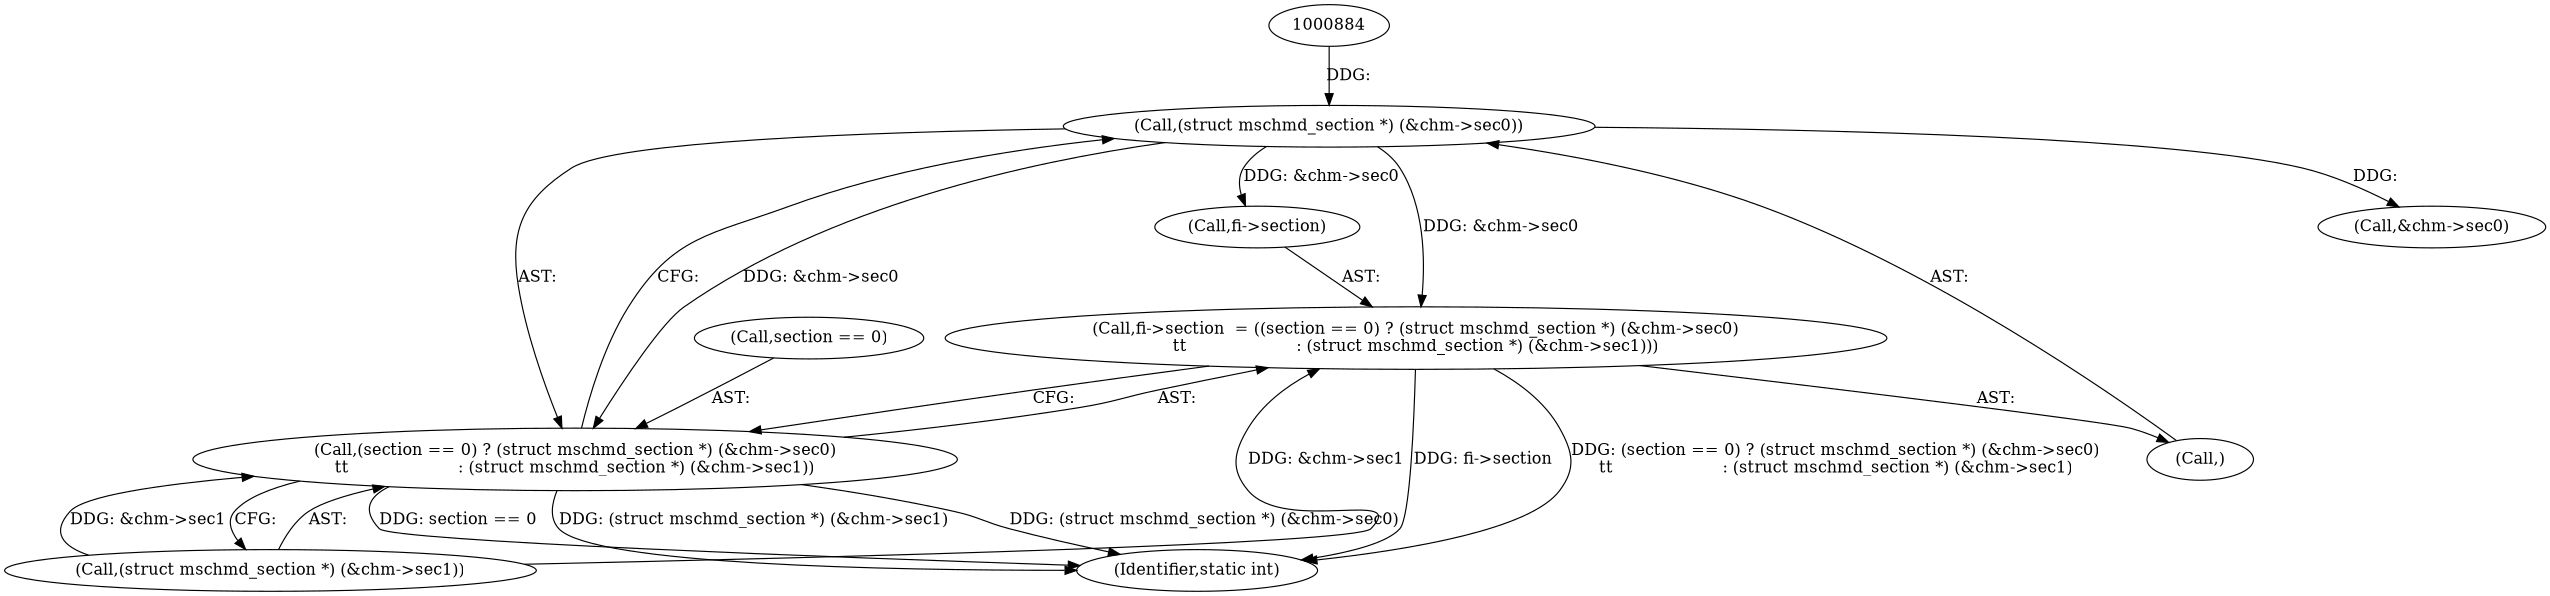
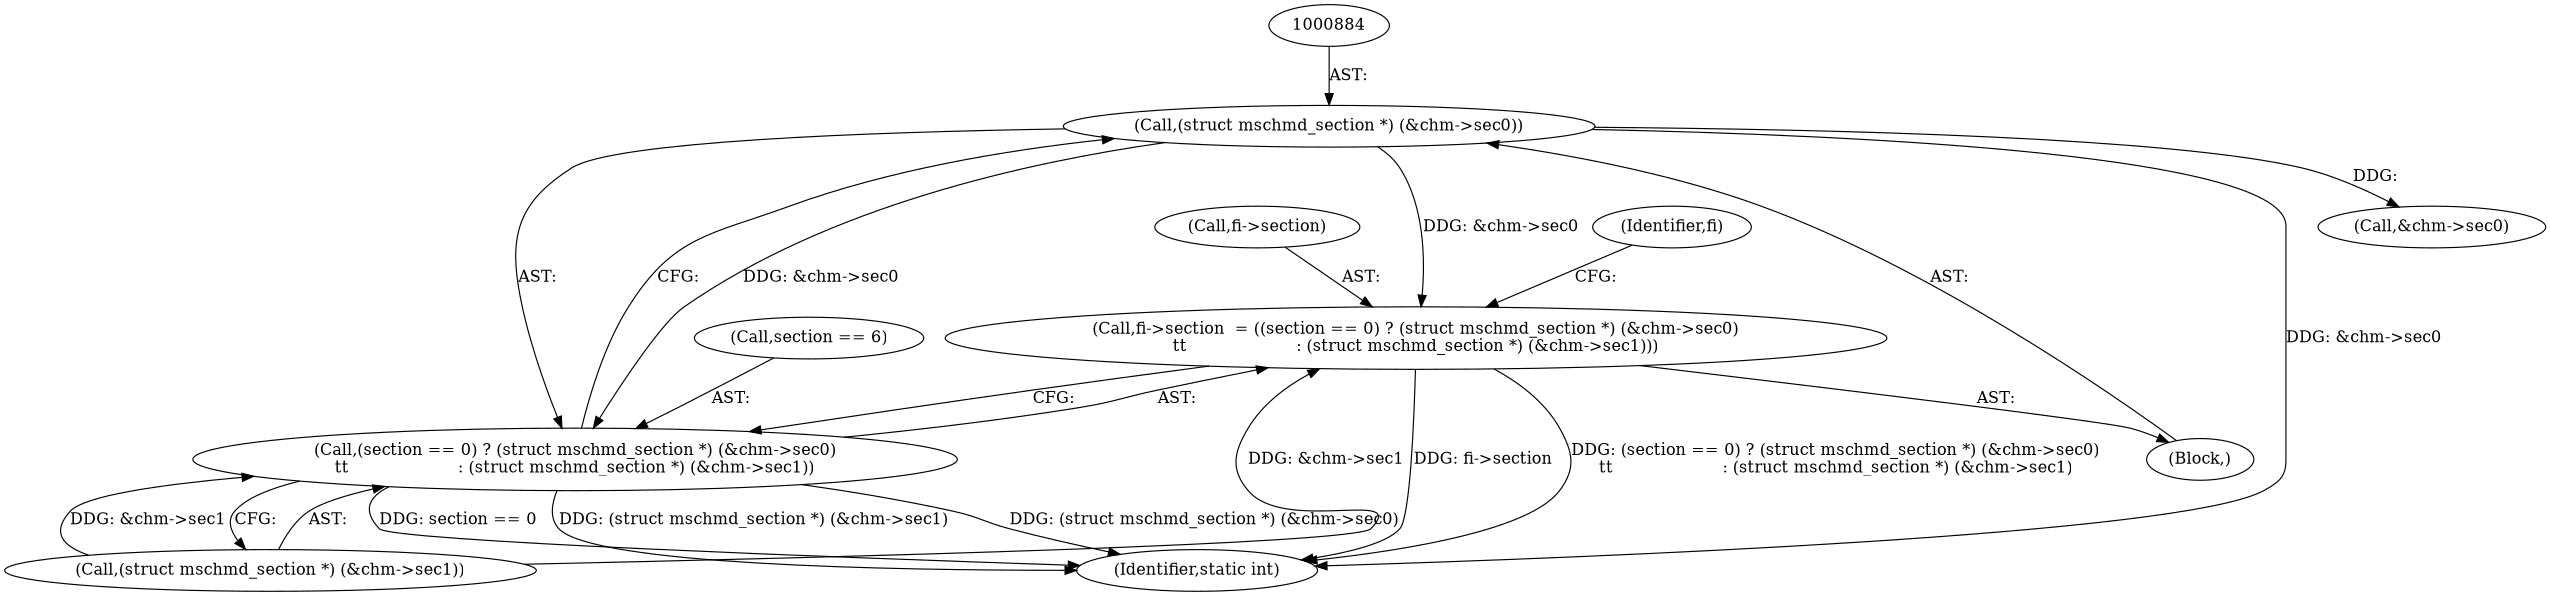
(1351, 76) -> (1351, 76)
(1245, 166) -> (2282, 477)
none -> (1672, 227)
(809, 338) -> (809, 338)
(2200, 459) -> (2200, 459)
